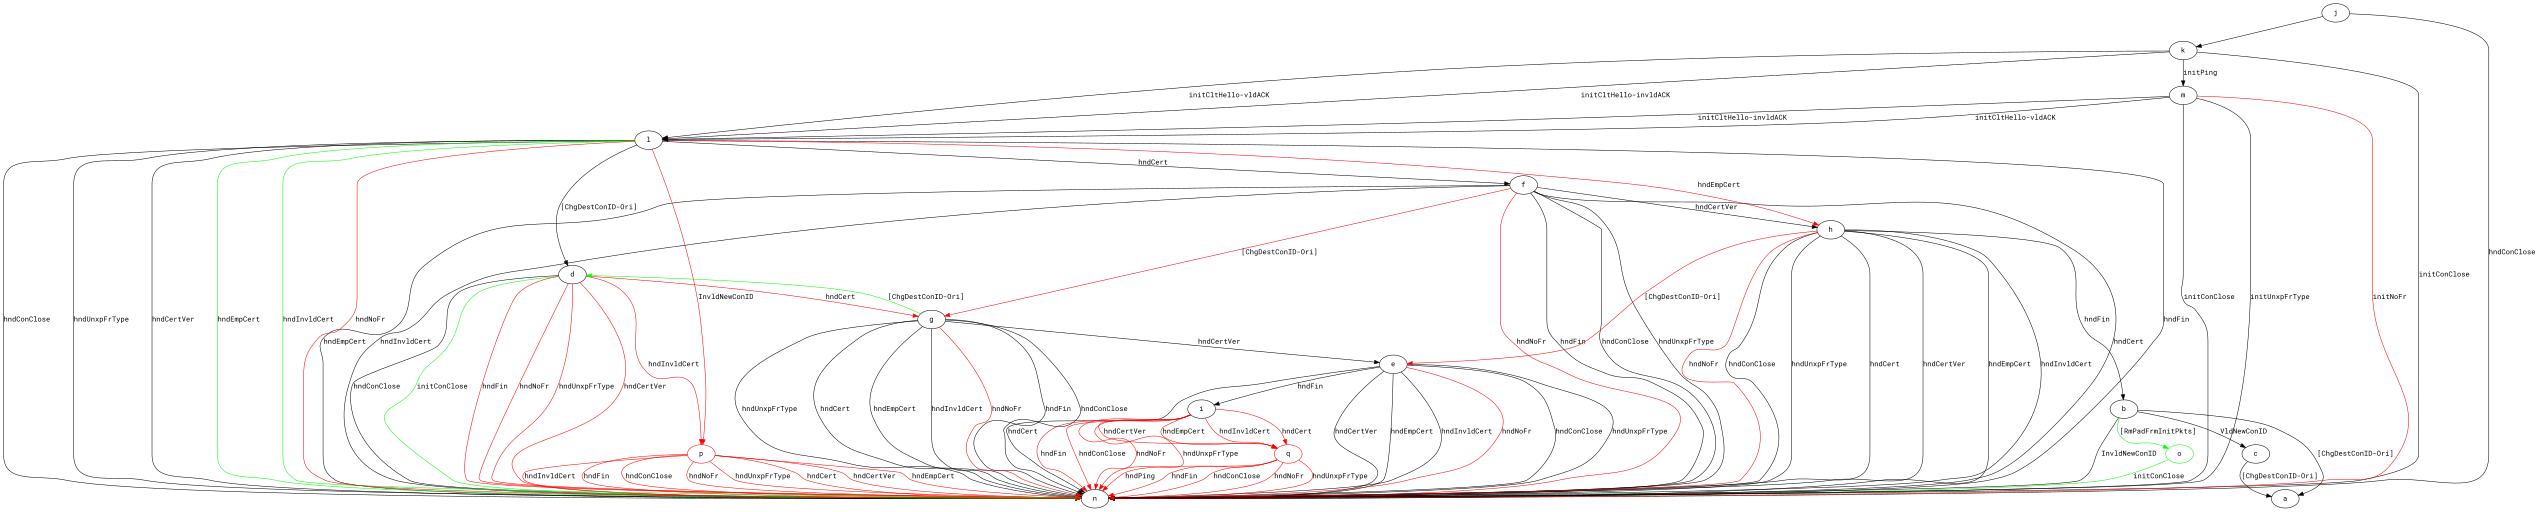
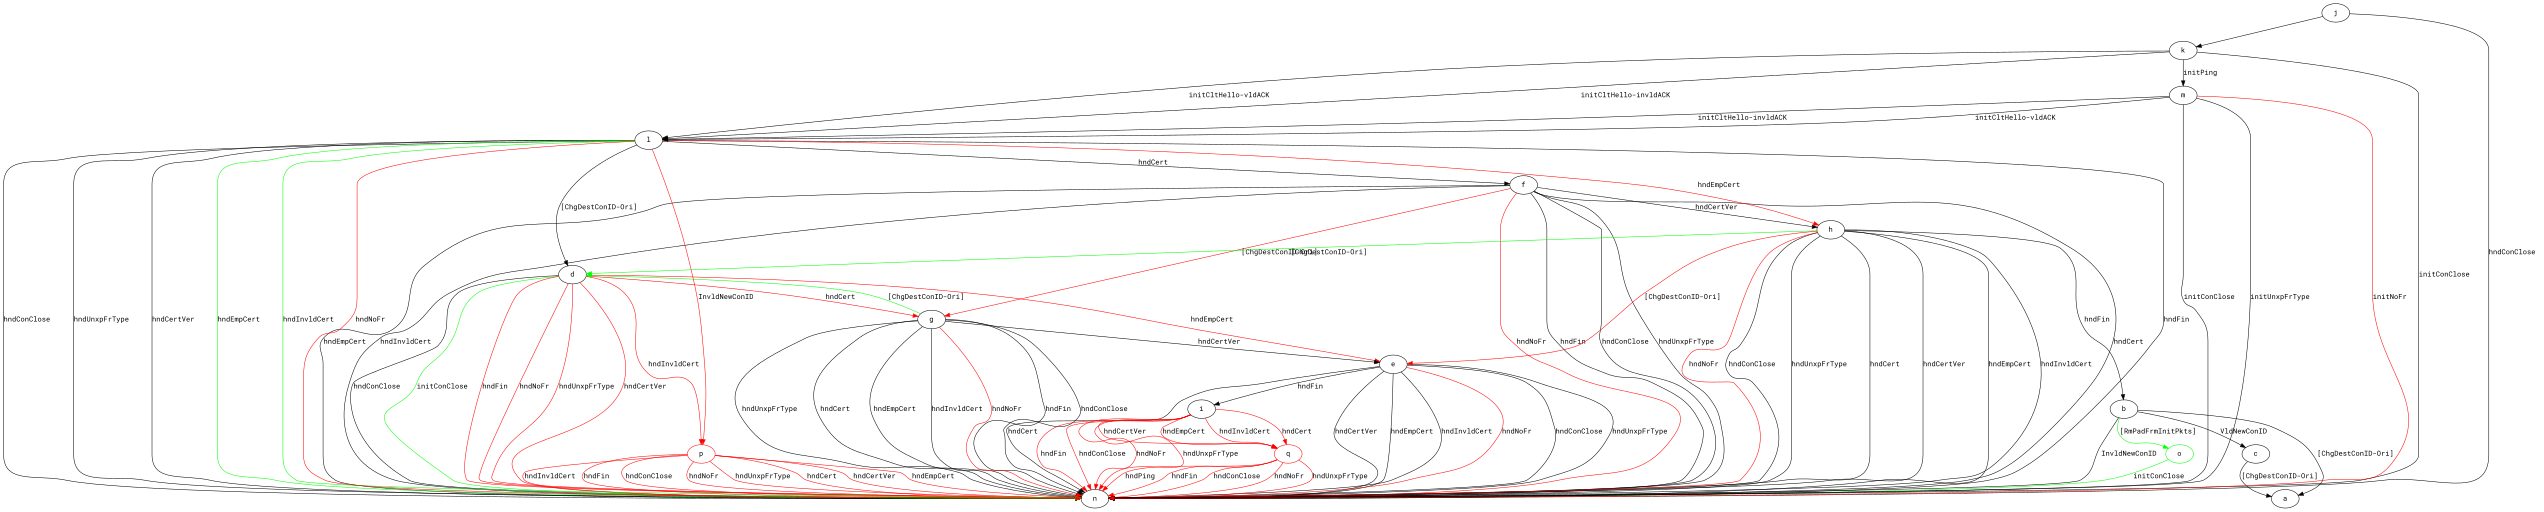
none -> (1204, 251)
none -> (983, 295)
